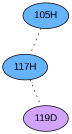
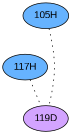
(36, 41) -> (55, 67)
